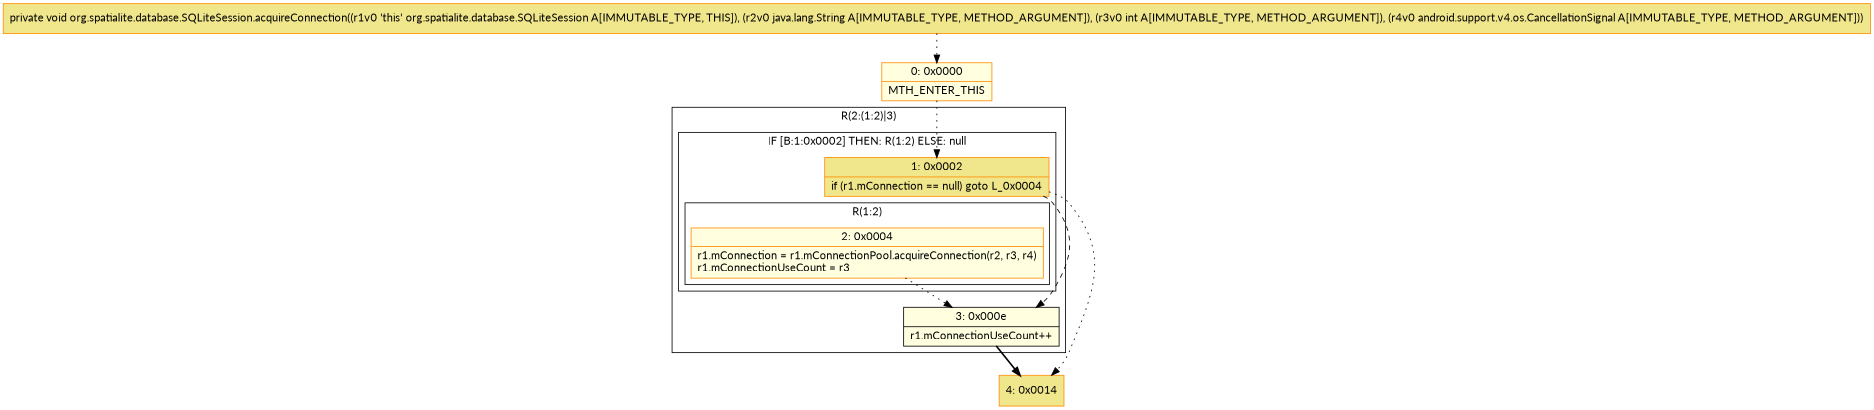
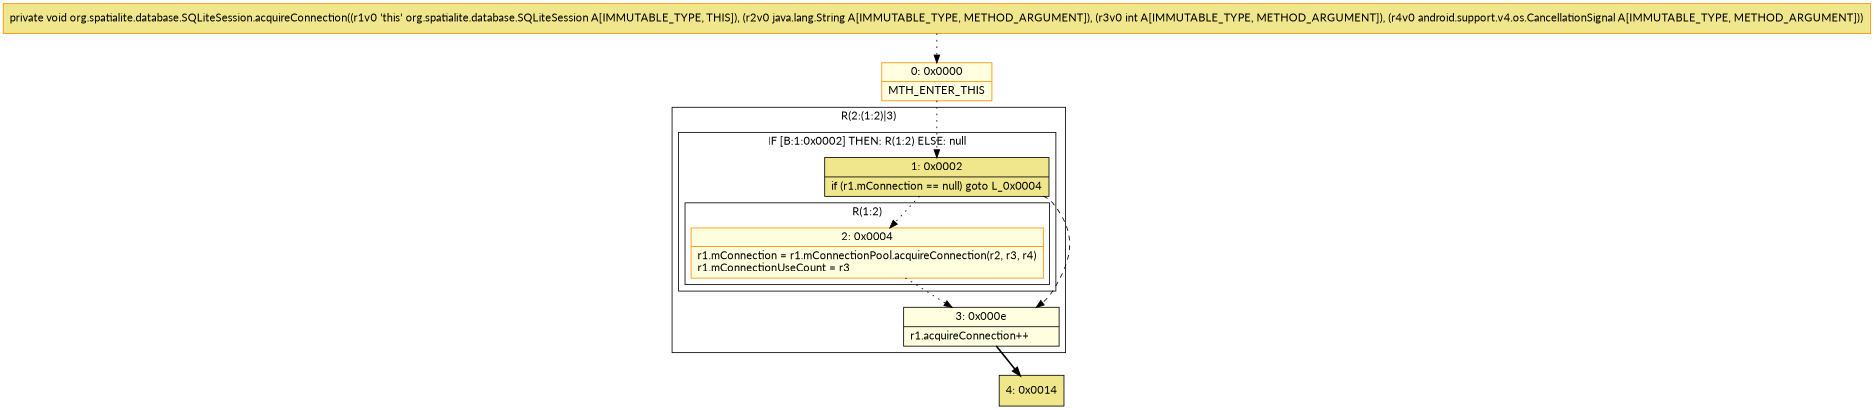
(937, 177) -> (937, 177)
(1094, 275) -> (907, 209)
(981, 336) -> (970, 336)
(1032, 391) -> (1032, 391)
